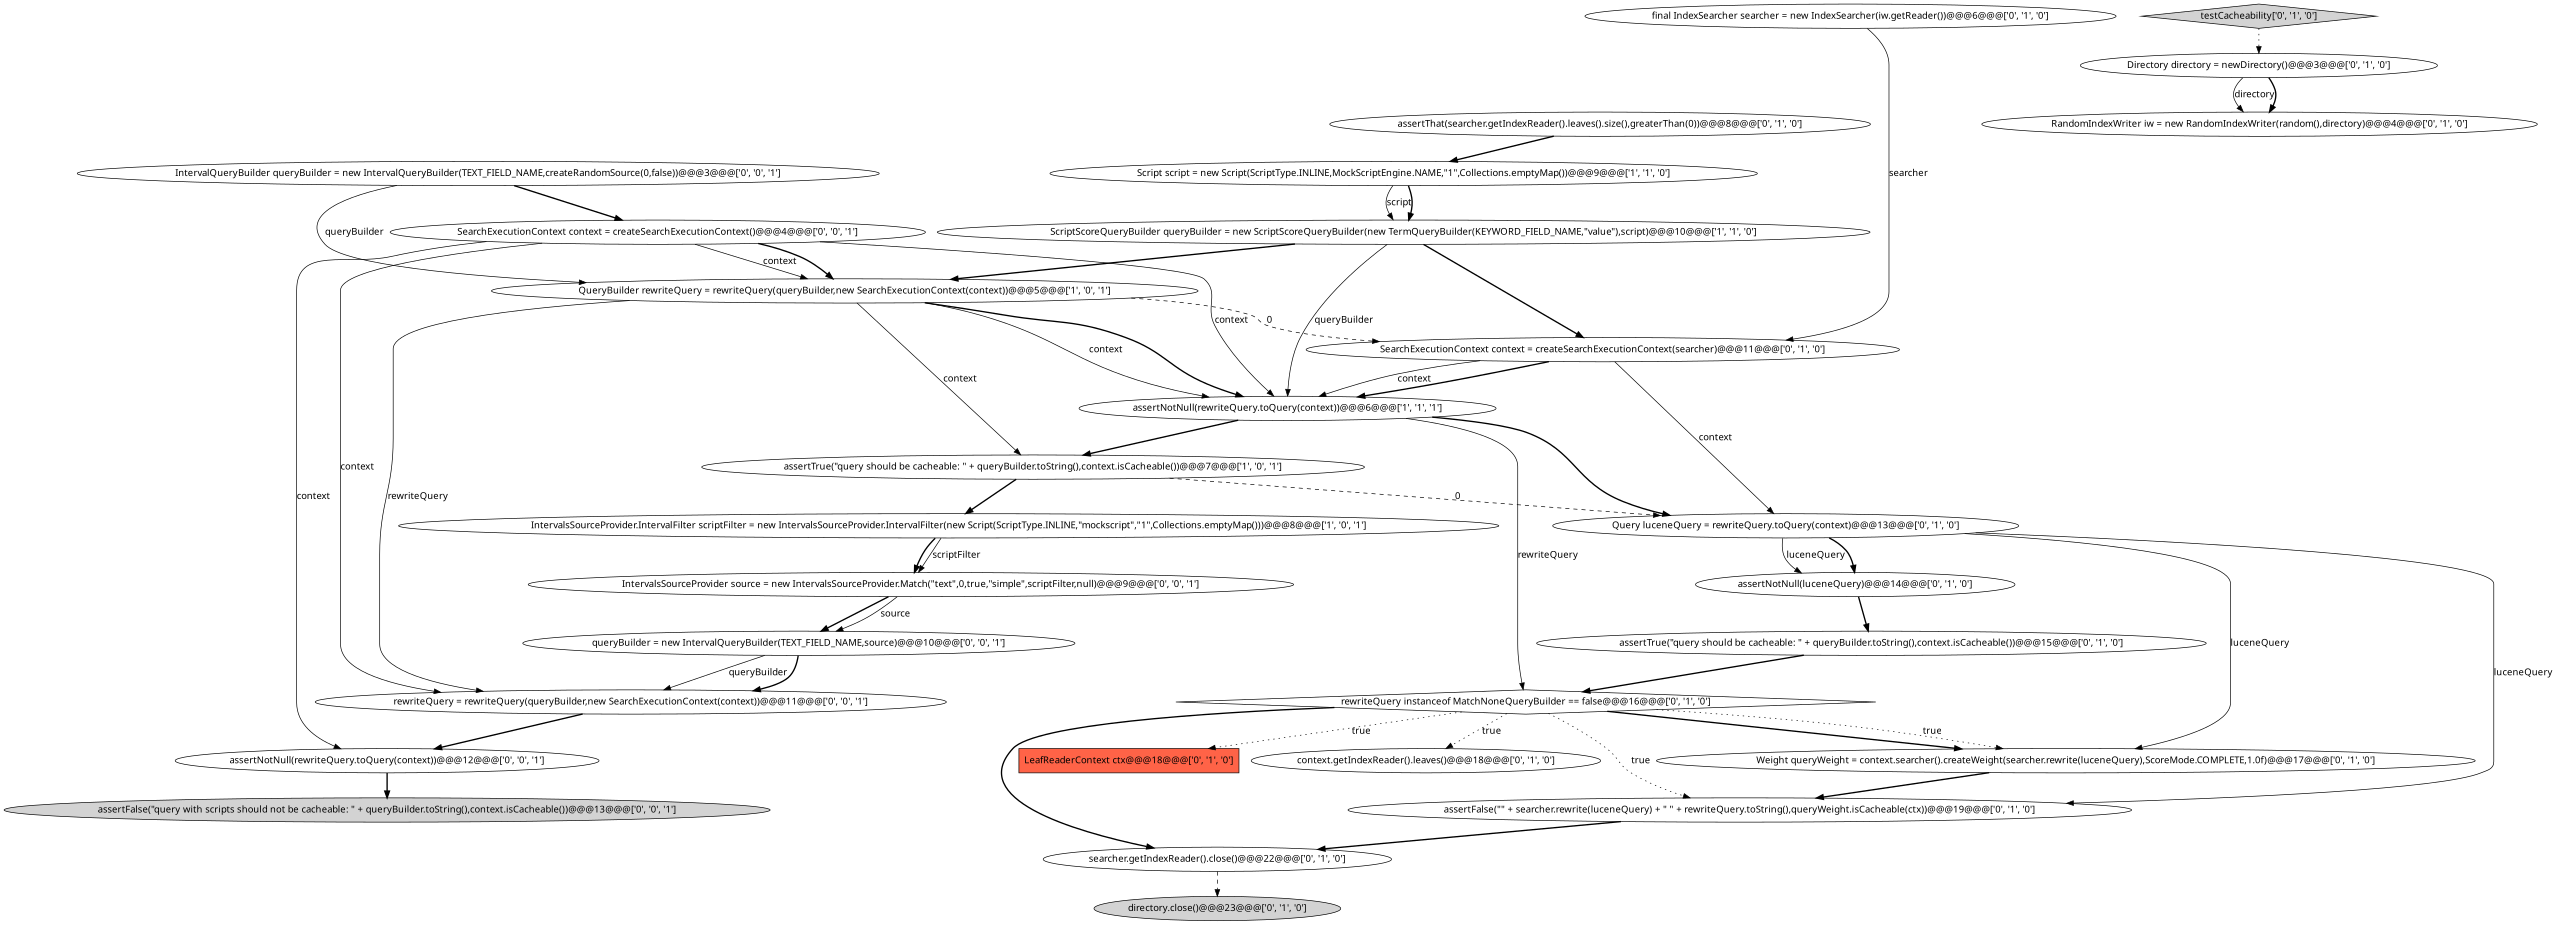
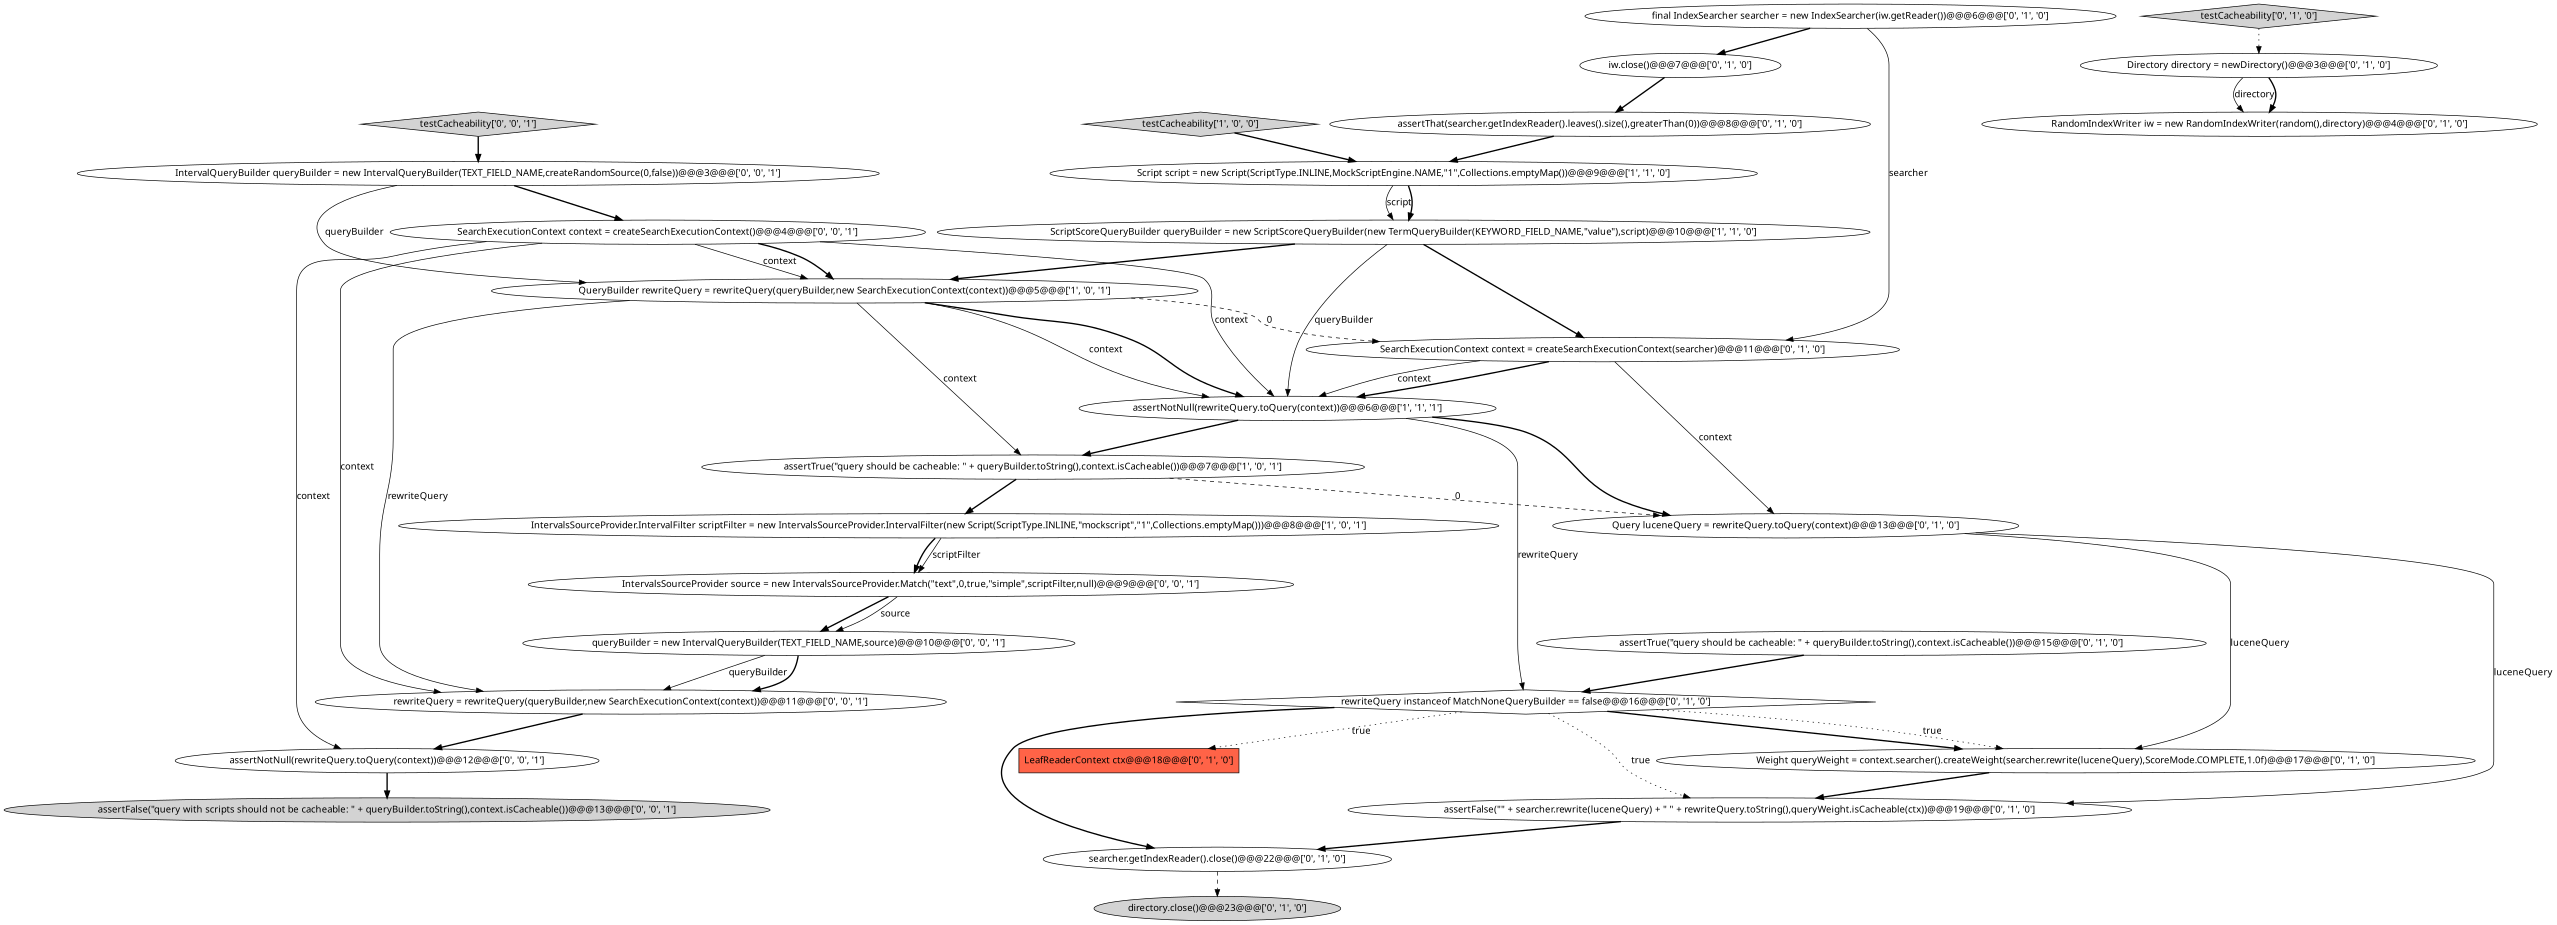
none -> (1680, 65)
none -> (478, 124)
none -> (1200, 124)
(1855, 585) -> none
(1426, 761) -> none
